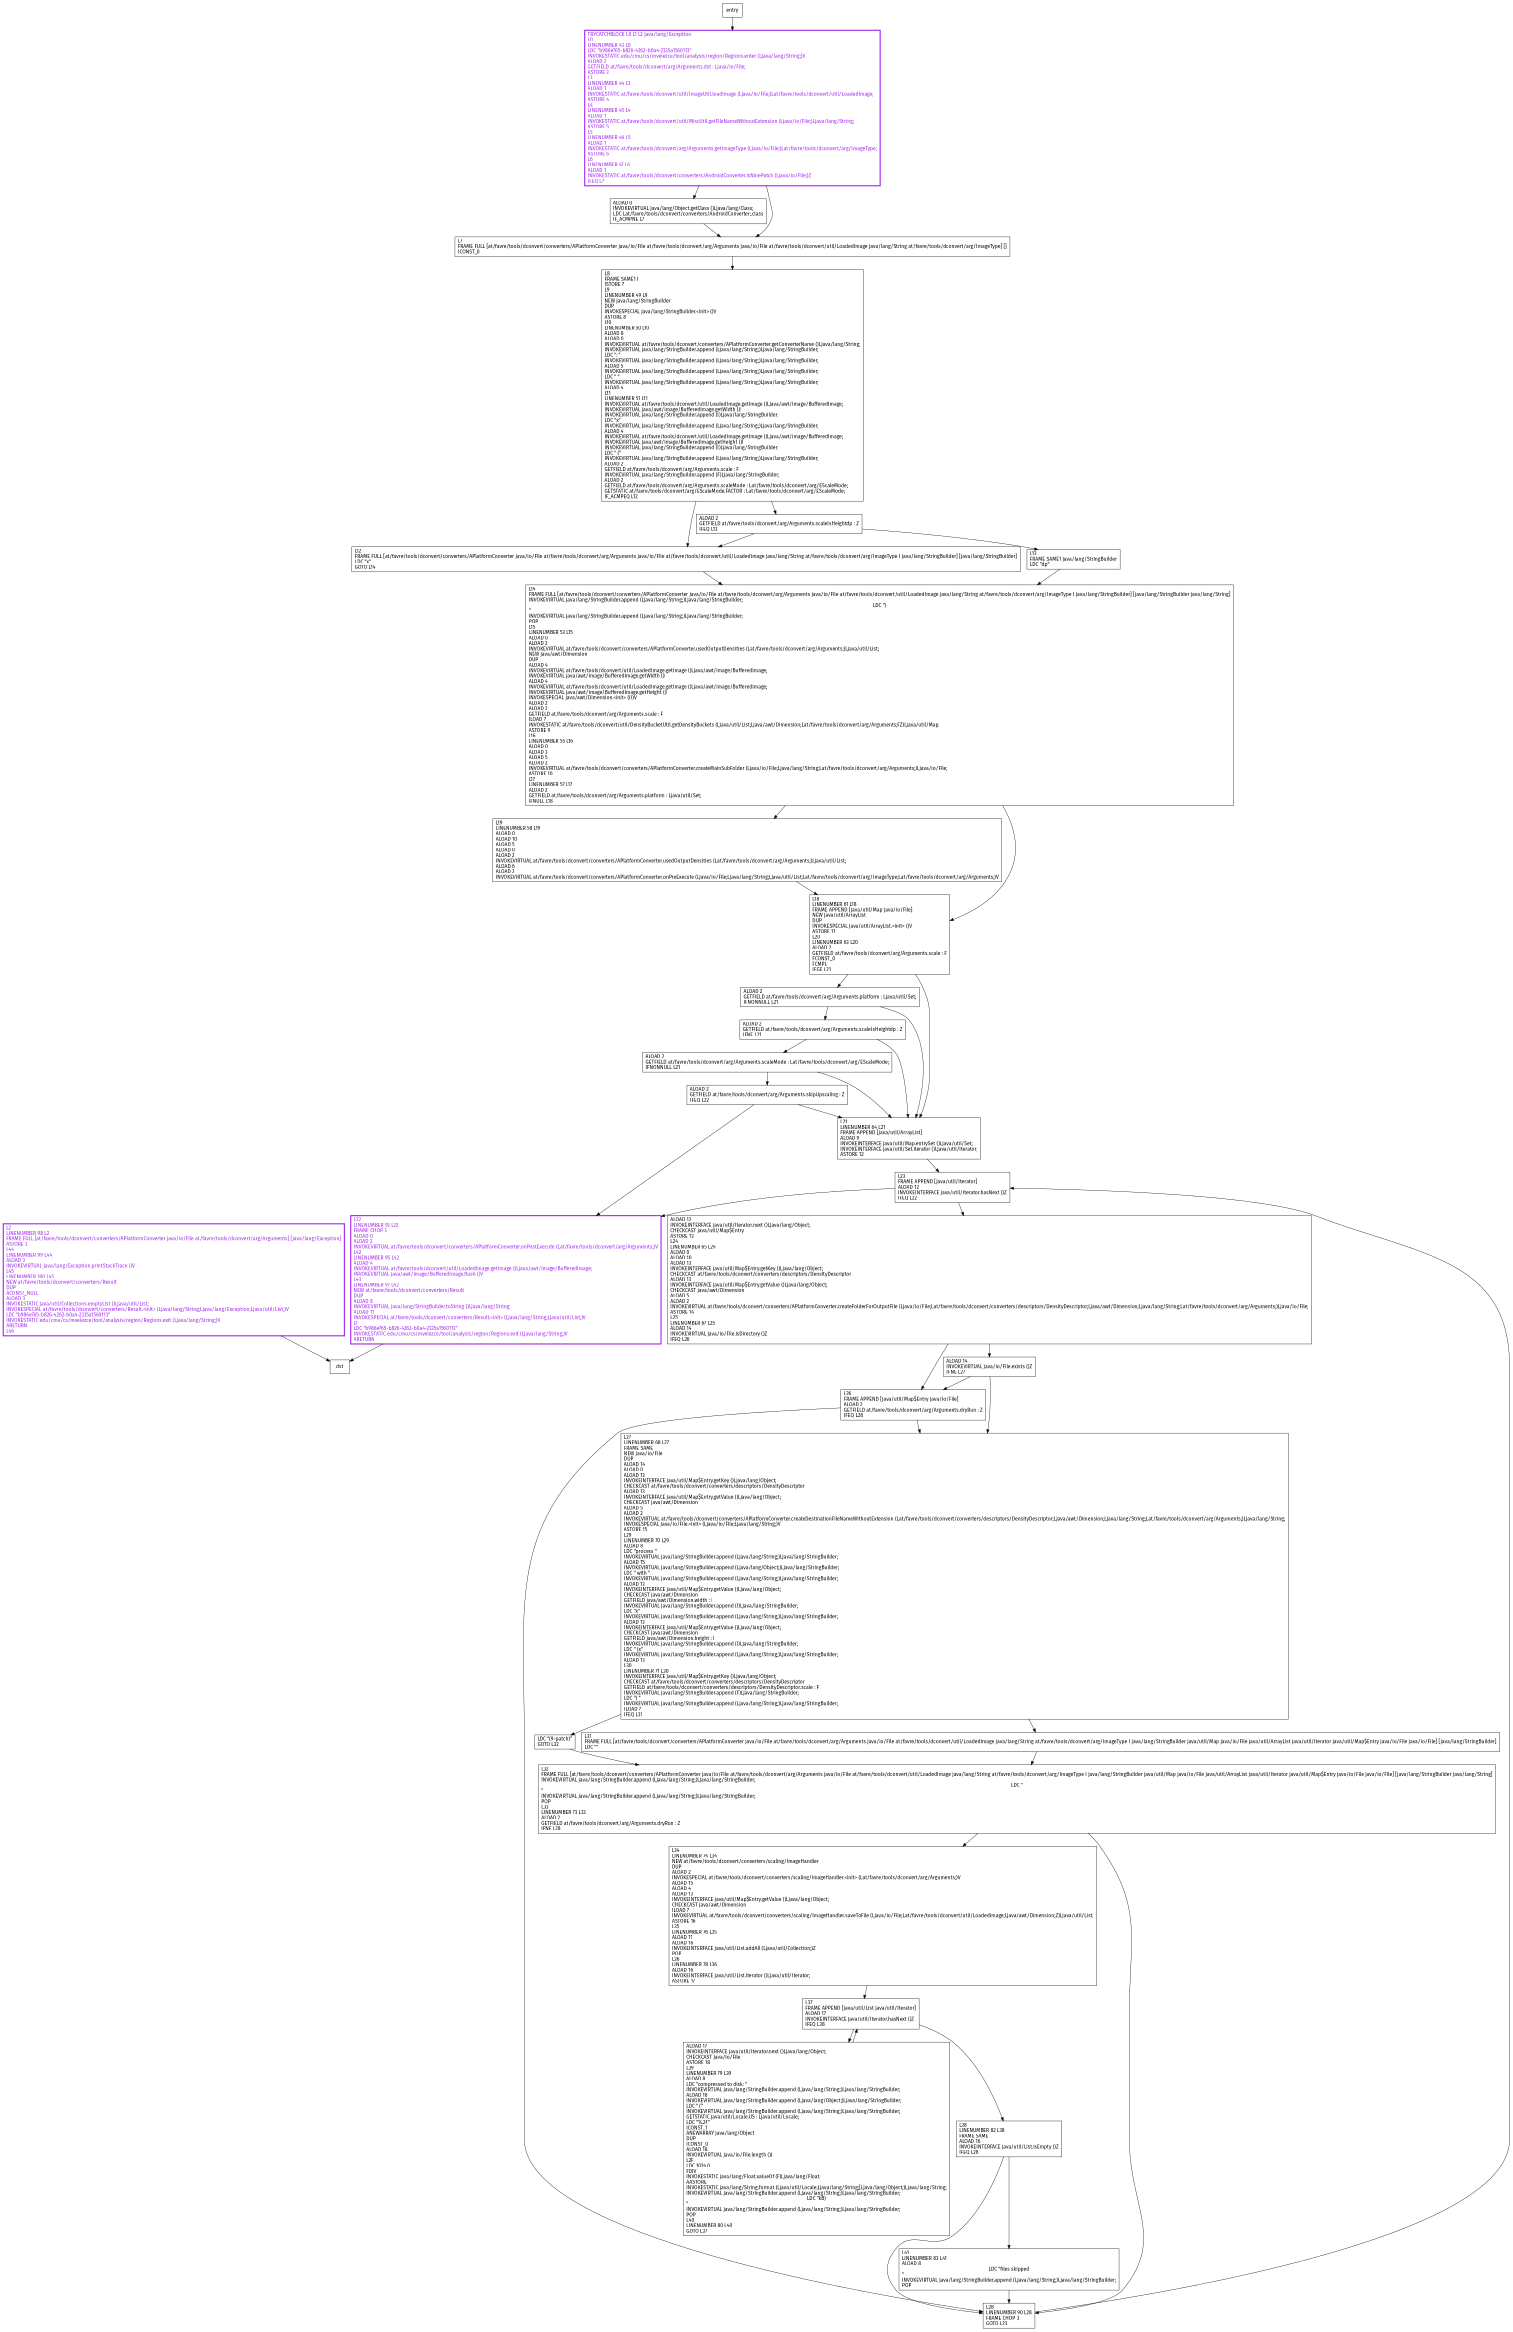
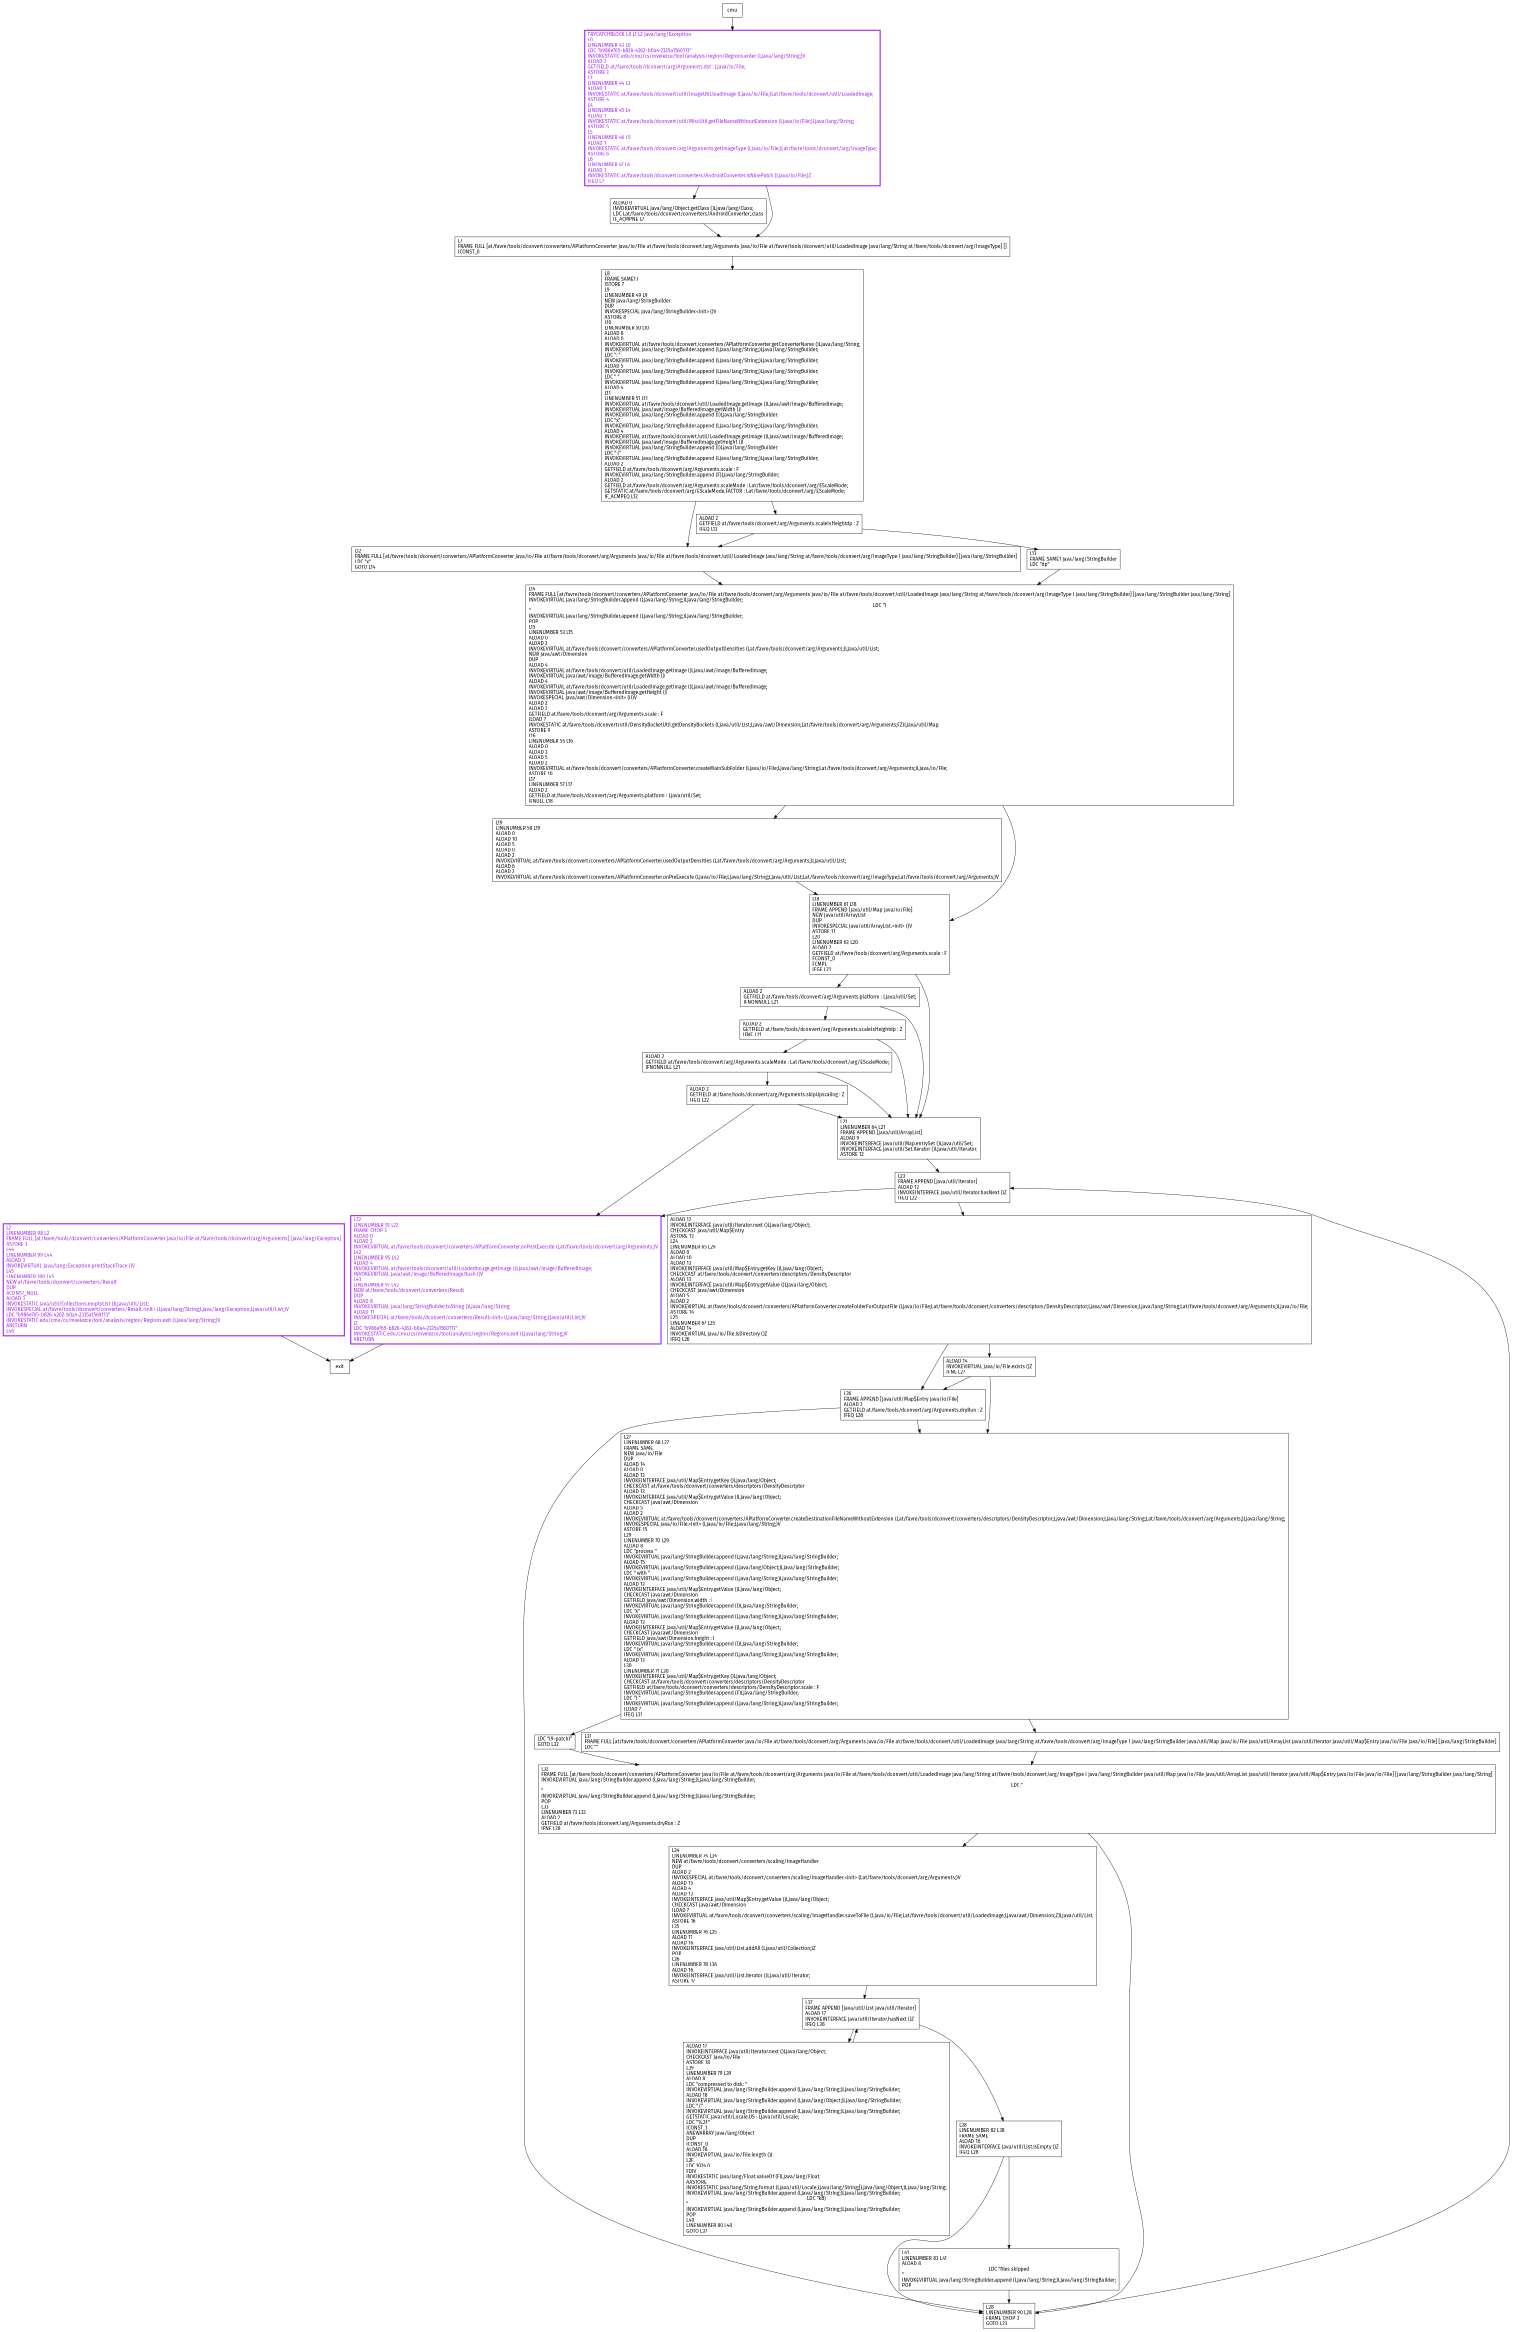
(732, 10) -> (732, 10)
(340, 1367) -> (340, 1367)
